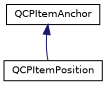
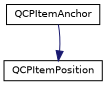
(46, 48) -> (60, 38)
